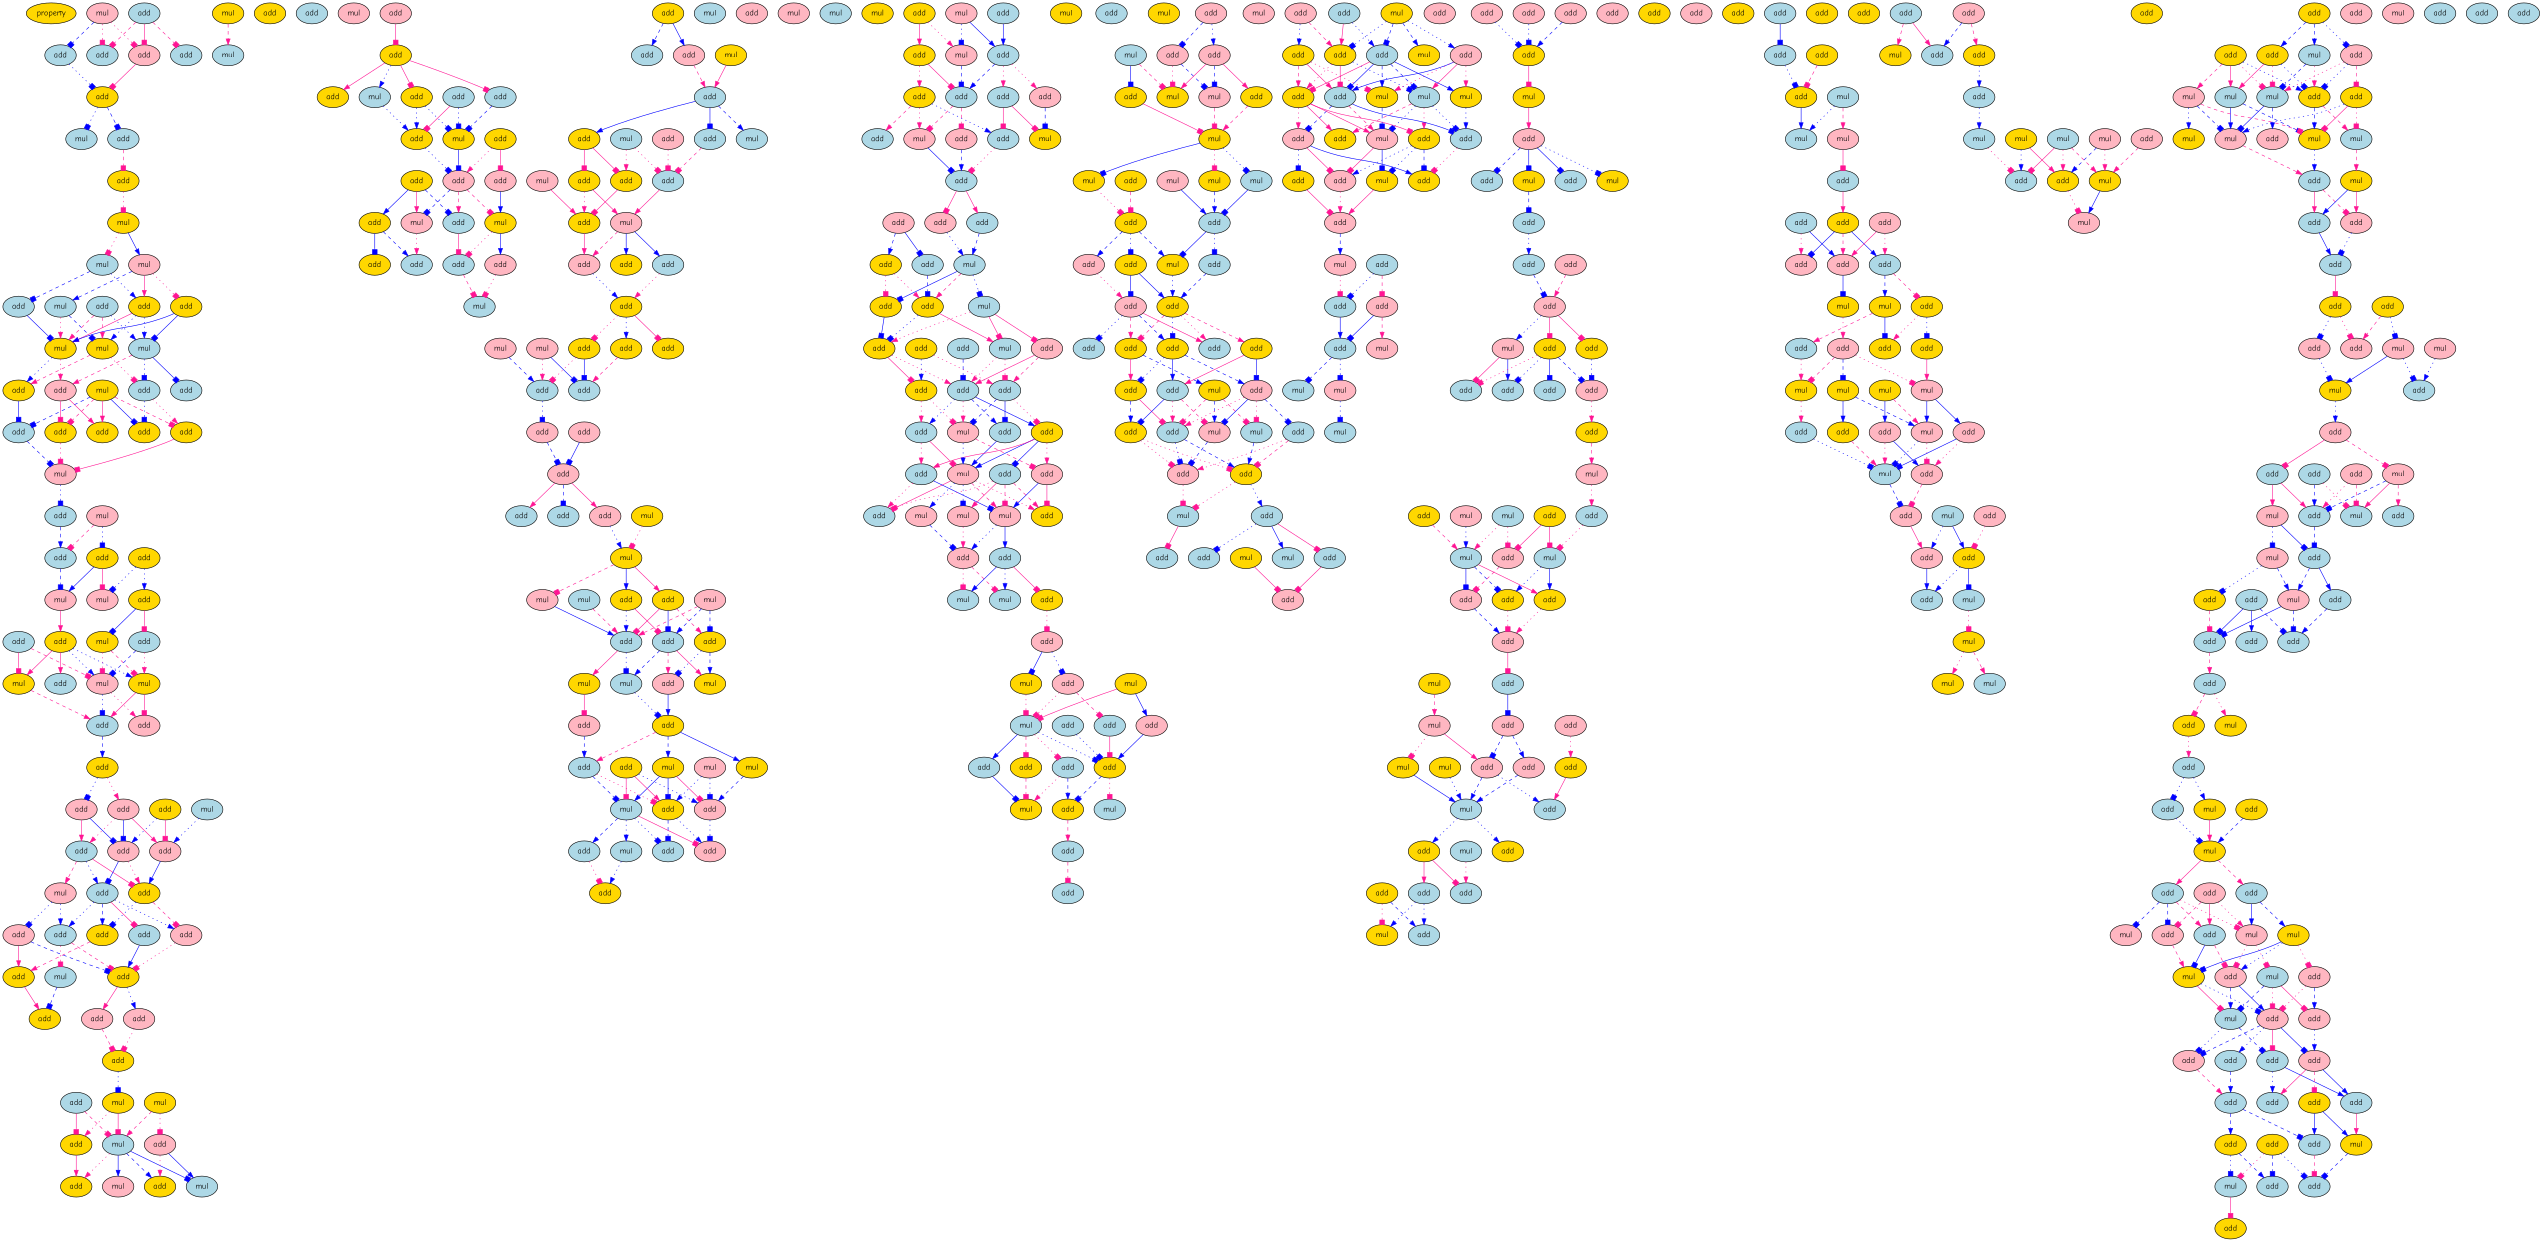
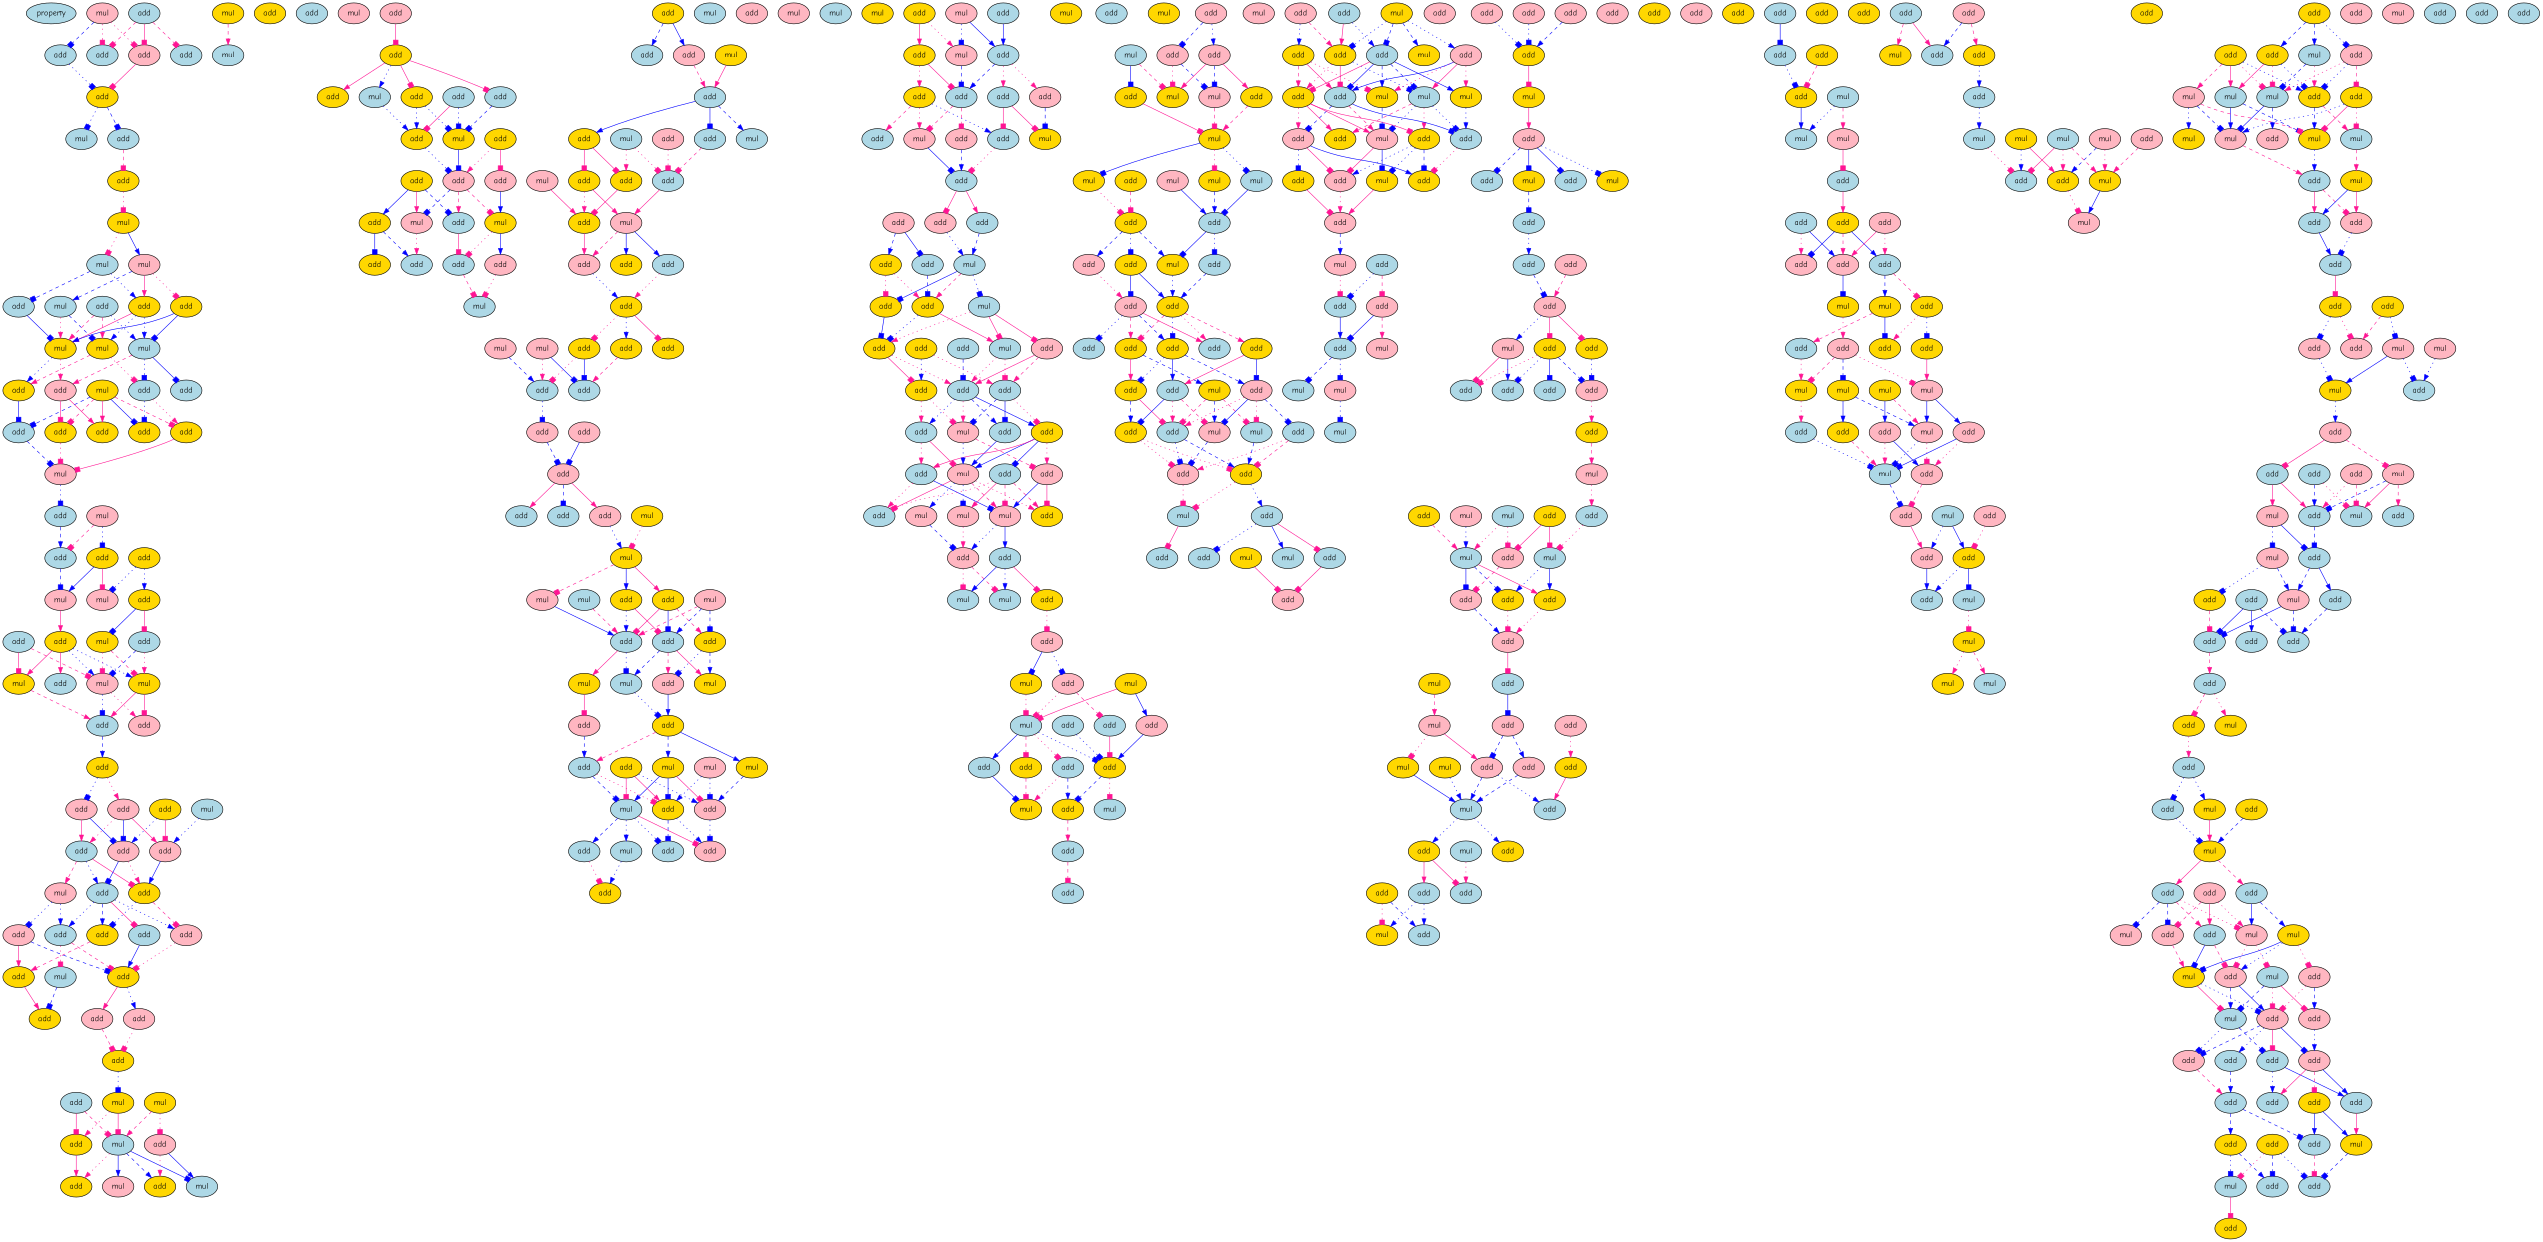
(51, 13) -> (51, 13)
